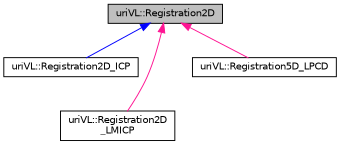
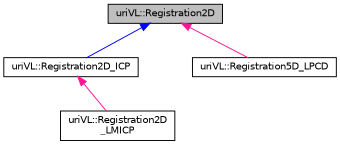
(148, 74) -> (95, 98)
